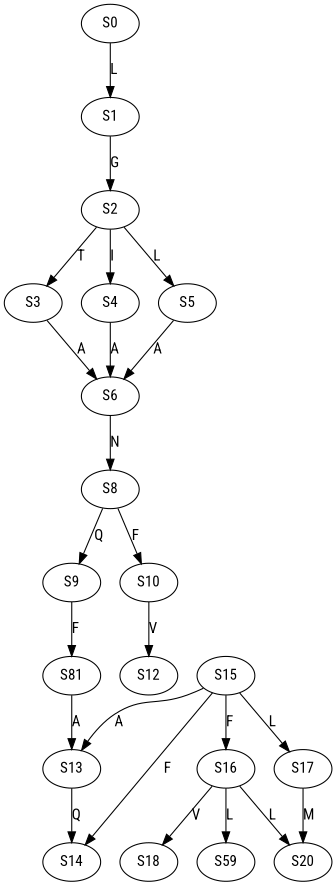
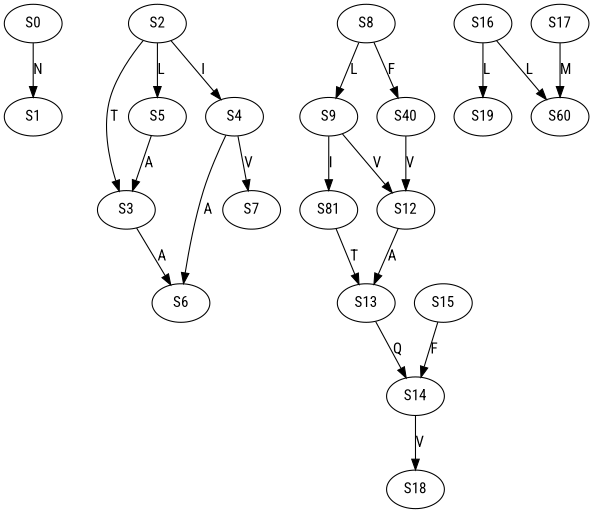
(114, 70) -> (39, 70)
(110, 158) -> none
none -> (364, 159)
none -> (252, 210)
(152, 346) -> (144, 158)
(110, 437) -> none
(99, 536) -> (354, 70)
(149, 583) -> (406, 117)
(75, 629) -> (331, 163)
(140, 704) -> (388, 251)
(226, 717) -> none
(261, 718) -> none
(77, 722) -> (354, 256)
(191, 811) -> (415, 437)
(226, 862) -> (483, 117)
(303, 862) -> (560, 117)
